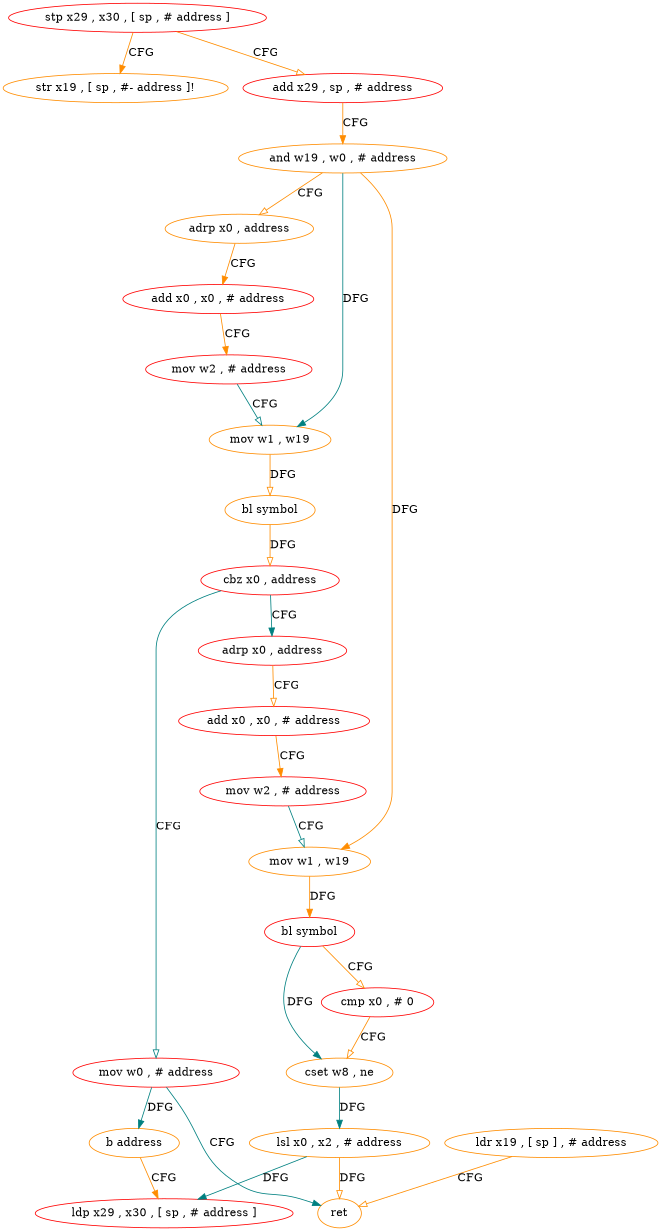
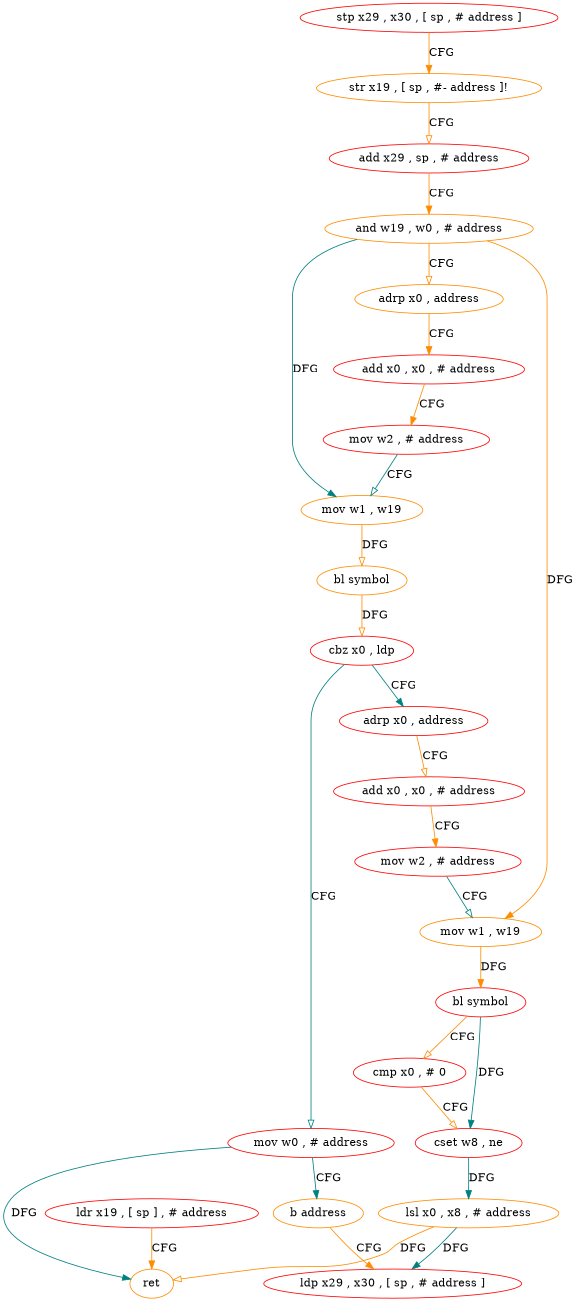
(237, 52) -> (429, 119)
(270, 580) -> (362, 651)
(340, 1073) -> (469, 1143)
(161, 1108) -> (329, 1178)
(222, 1143) -> (24, 1213)
(340, 1143) -> (469, 1213)
(551, 1143) -> (152, 1213)
(439, 1180) -> (152, 1244)
